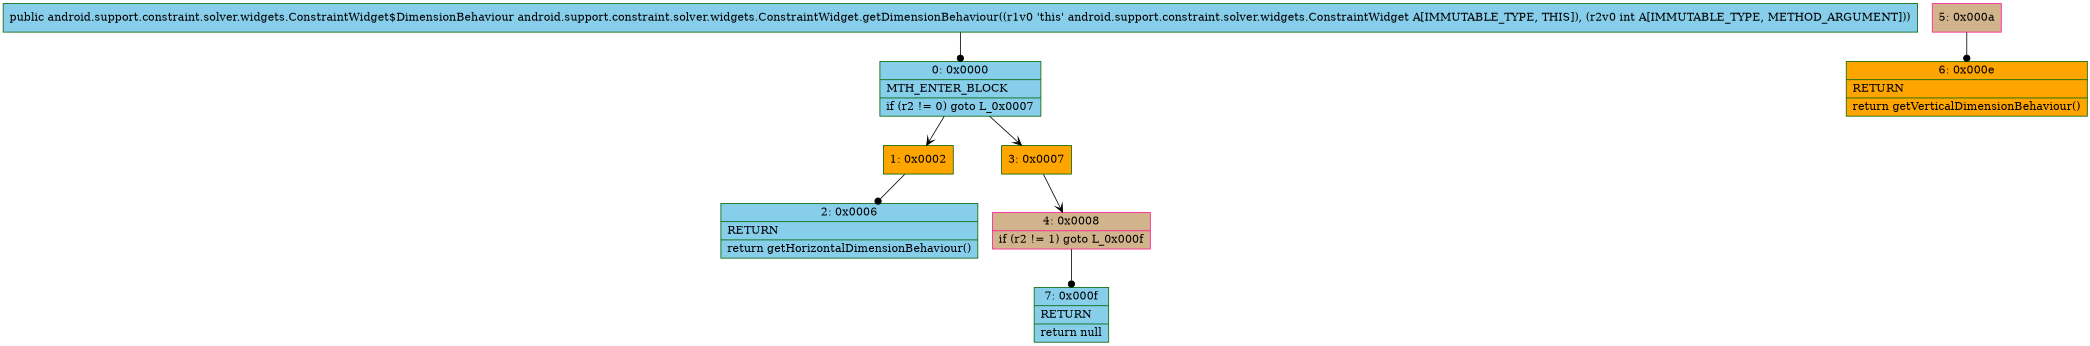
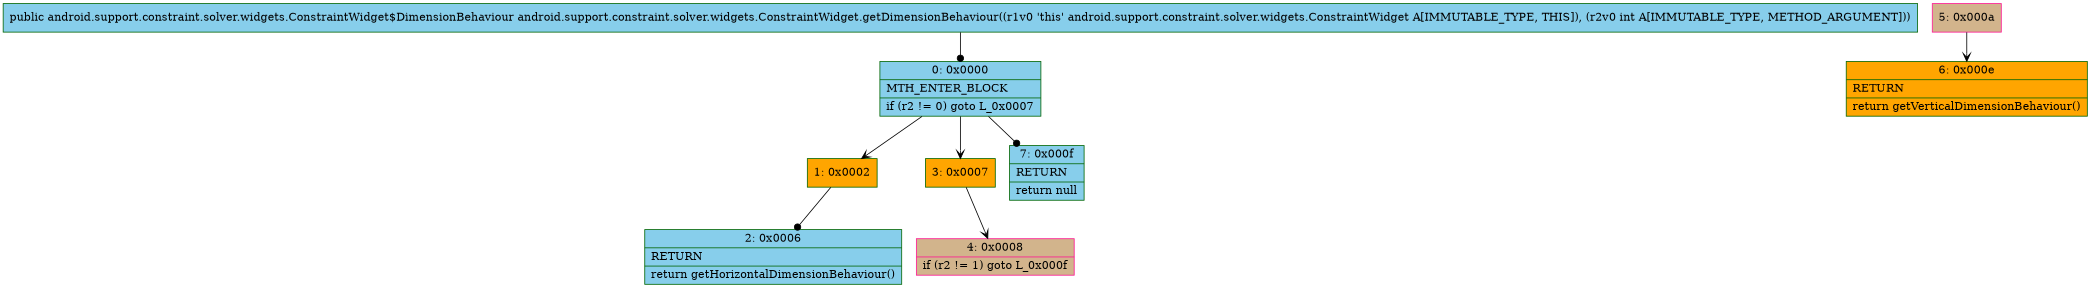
(1967, 44) -> (1967, 43)
(1071, 265) -> (1001, 129)
